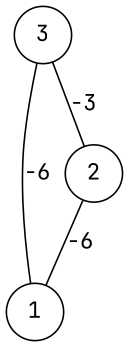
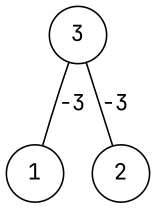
(37, 173) -> (72, 104)
(64, 243) -> none
